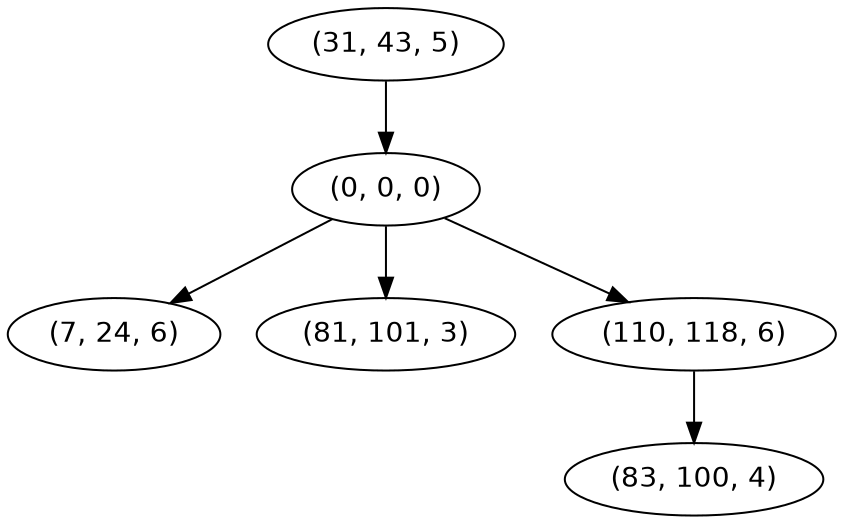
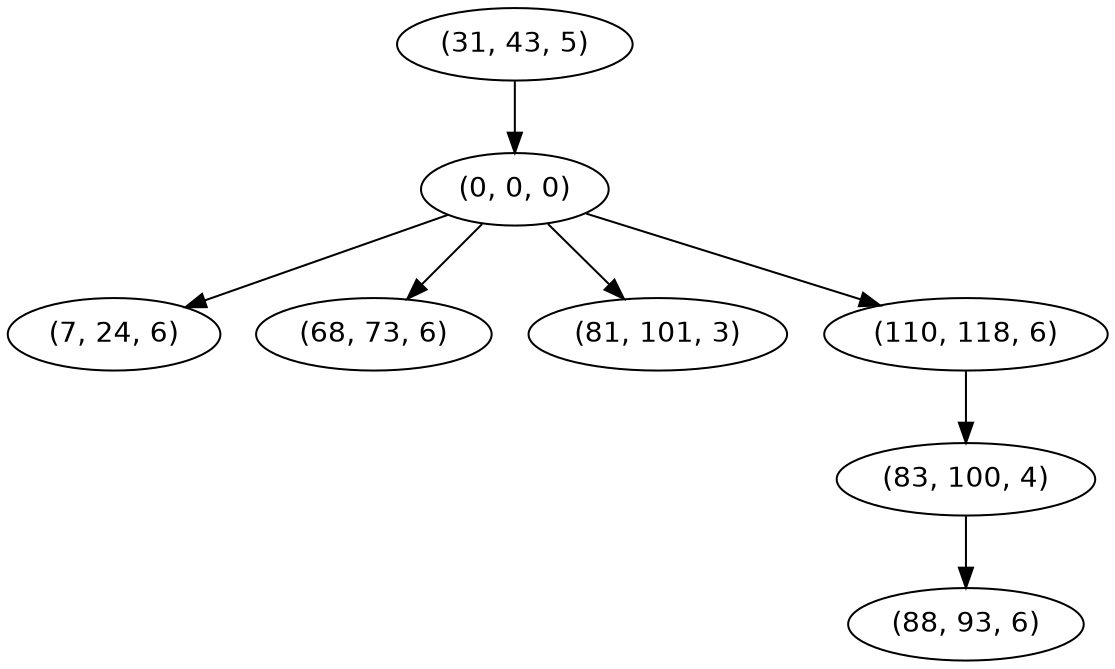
none -> (374, 334)
none -> (966, 624)
